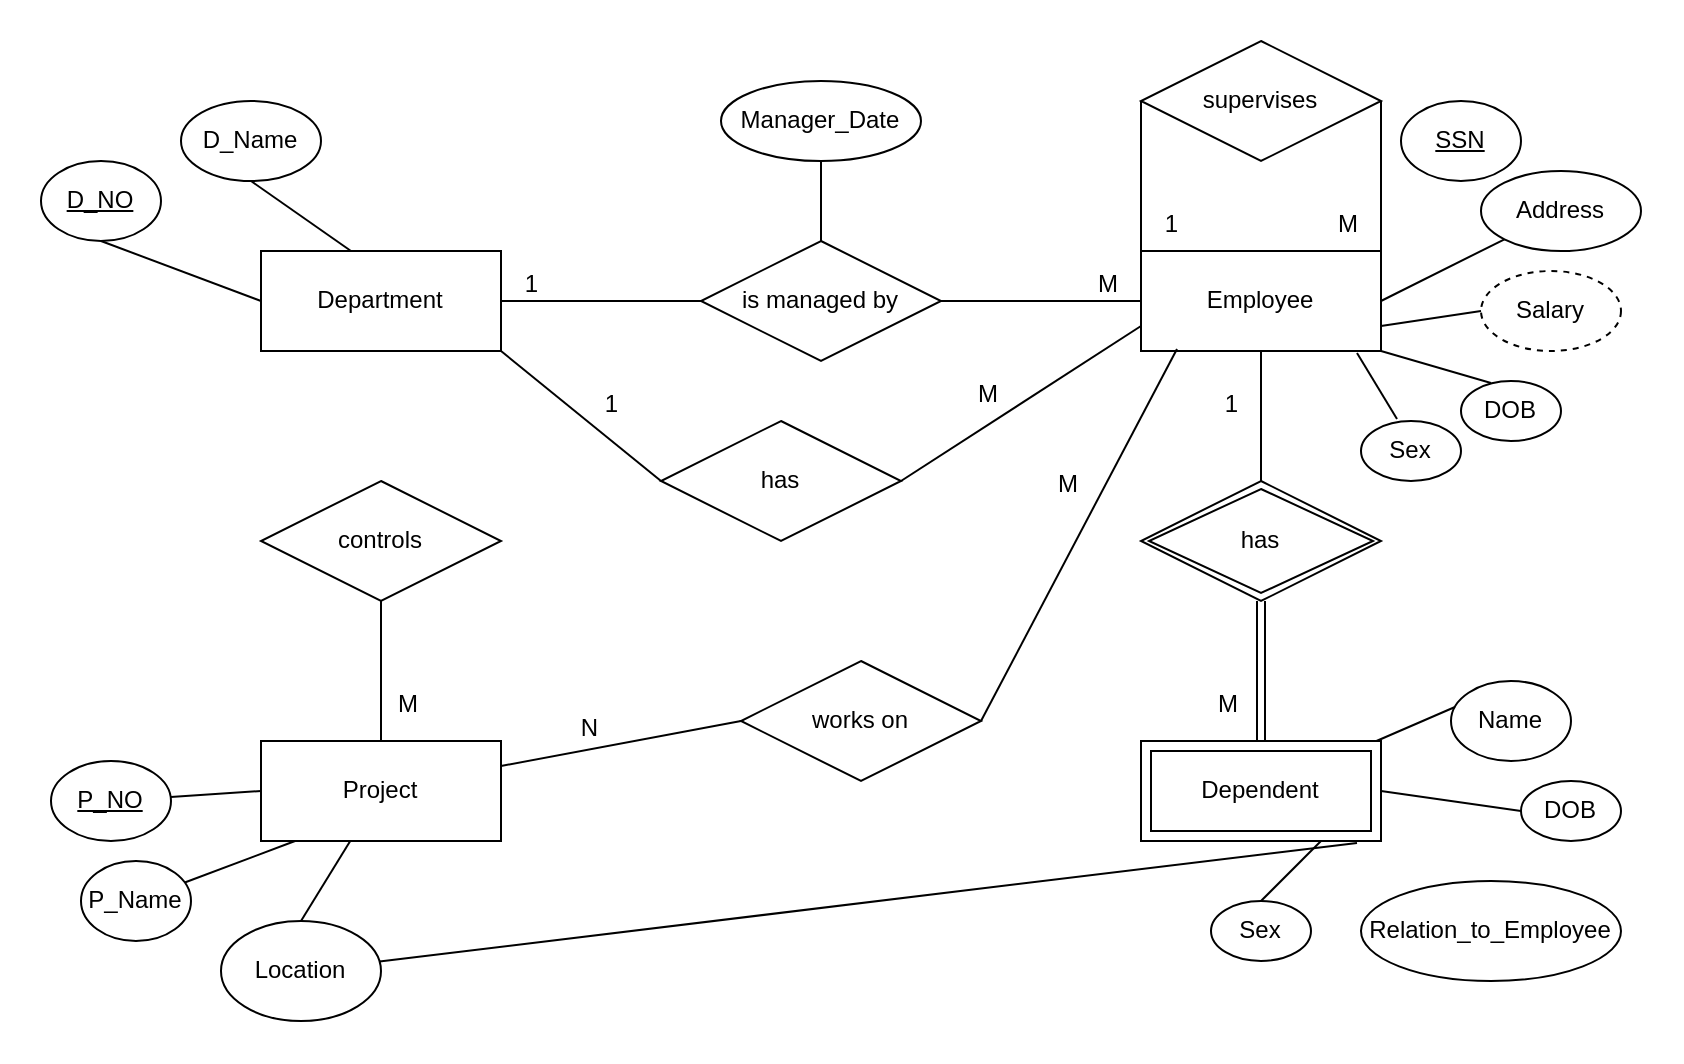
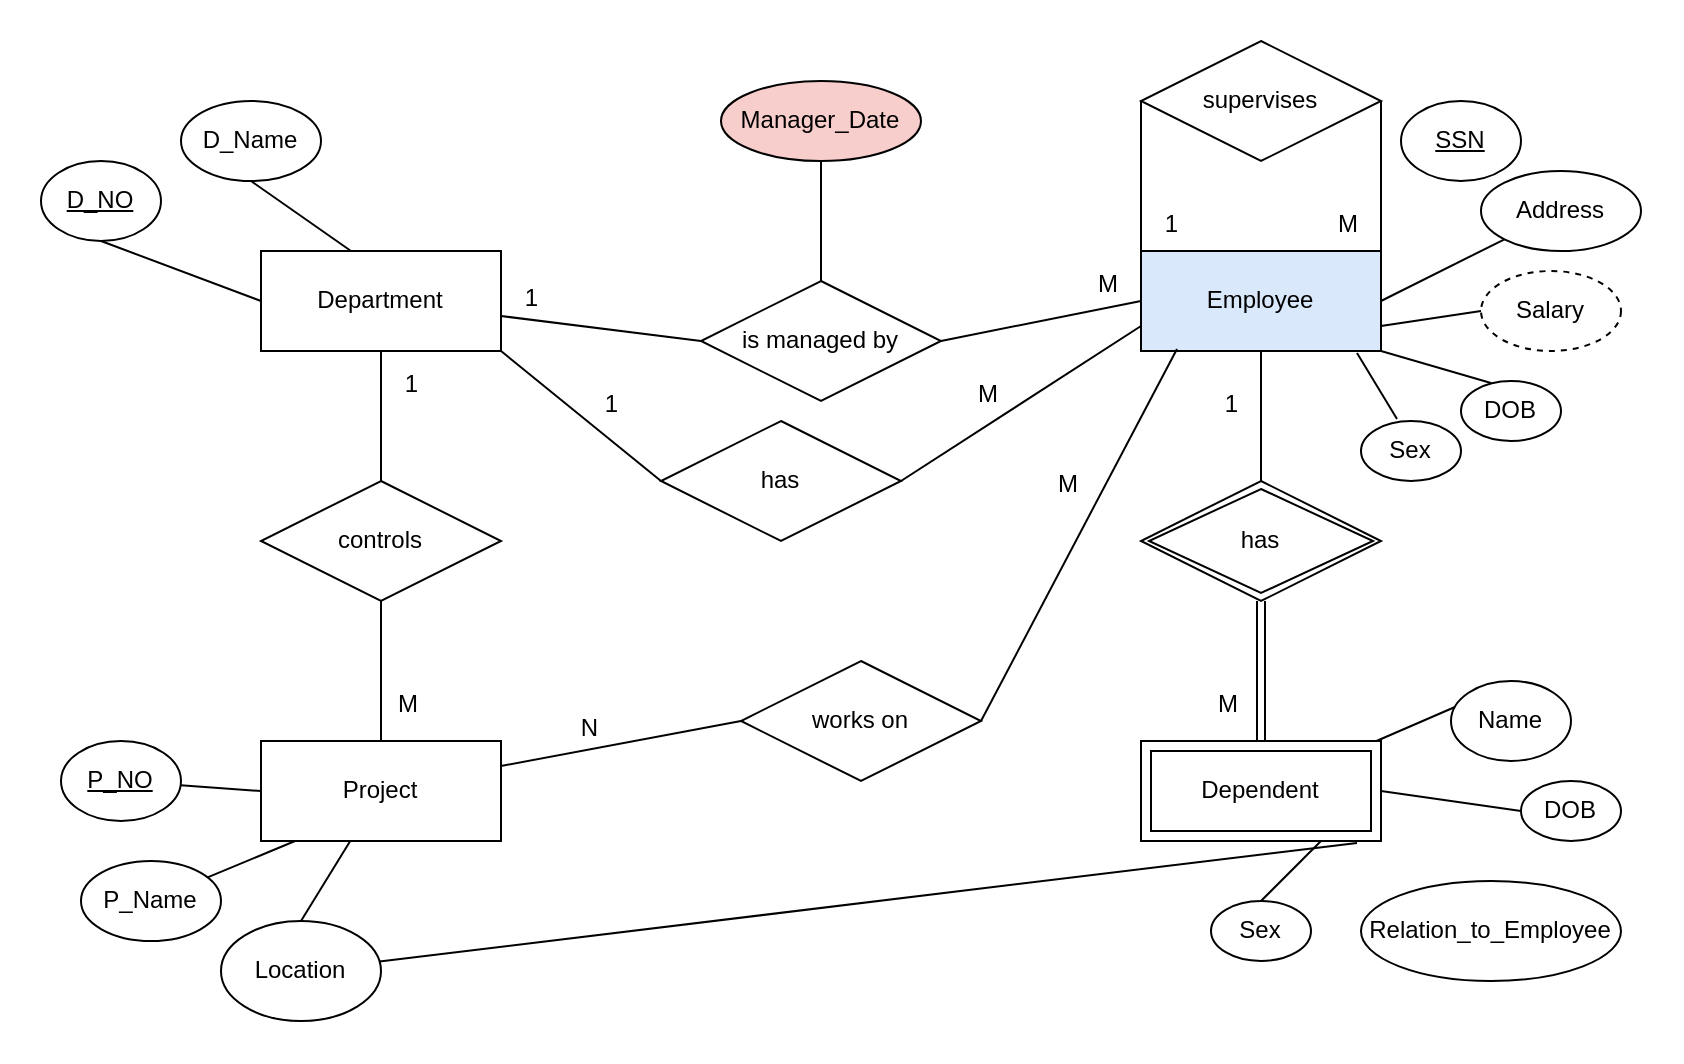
(821, 121) -> (821, 121)
(821, 301) -> (821, 341)
(1261, 301) -> (1261, 301)
none -> (381, 416)
(111, 801) -> (121, 781)
(136, 901) -> (151, 901)
